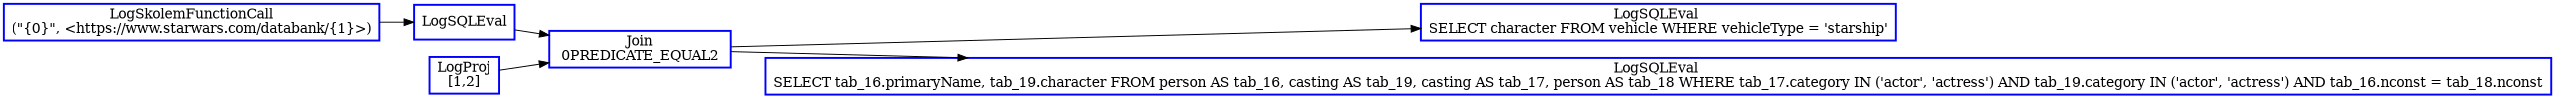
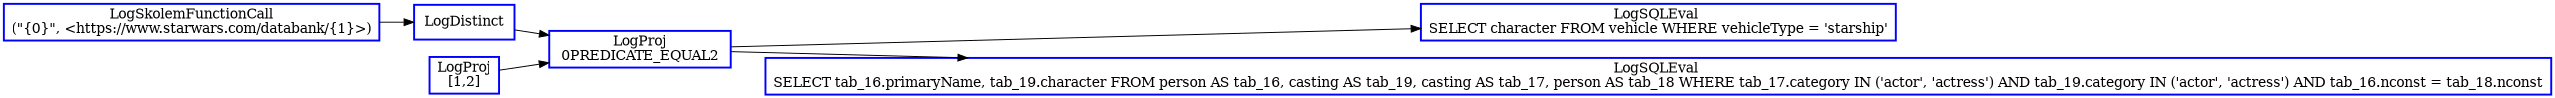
(464, 22) -> (464, 22)
(640, 49) -> (640, 49)
